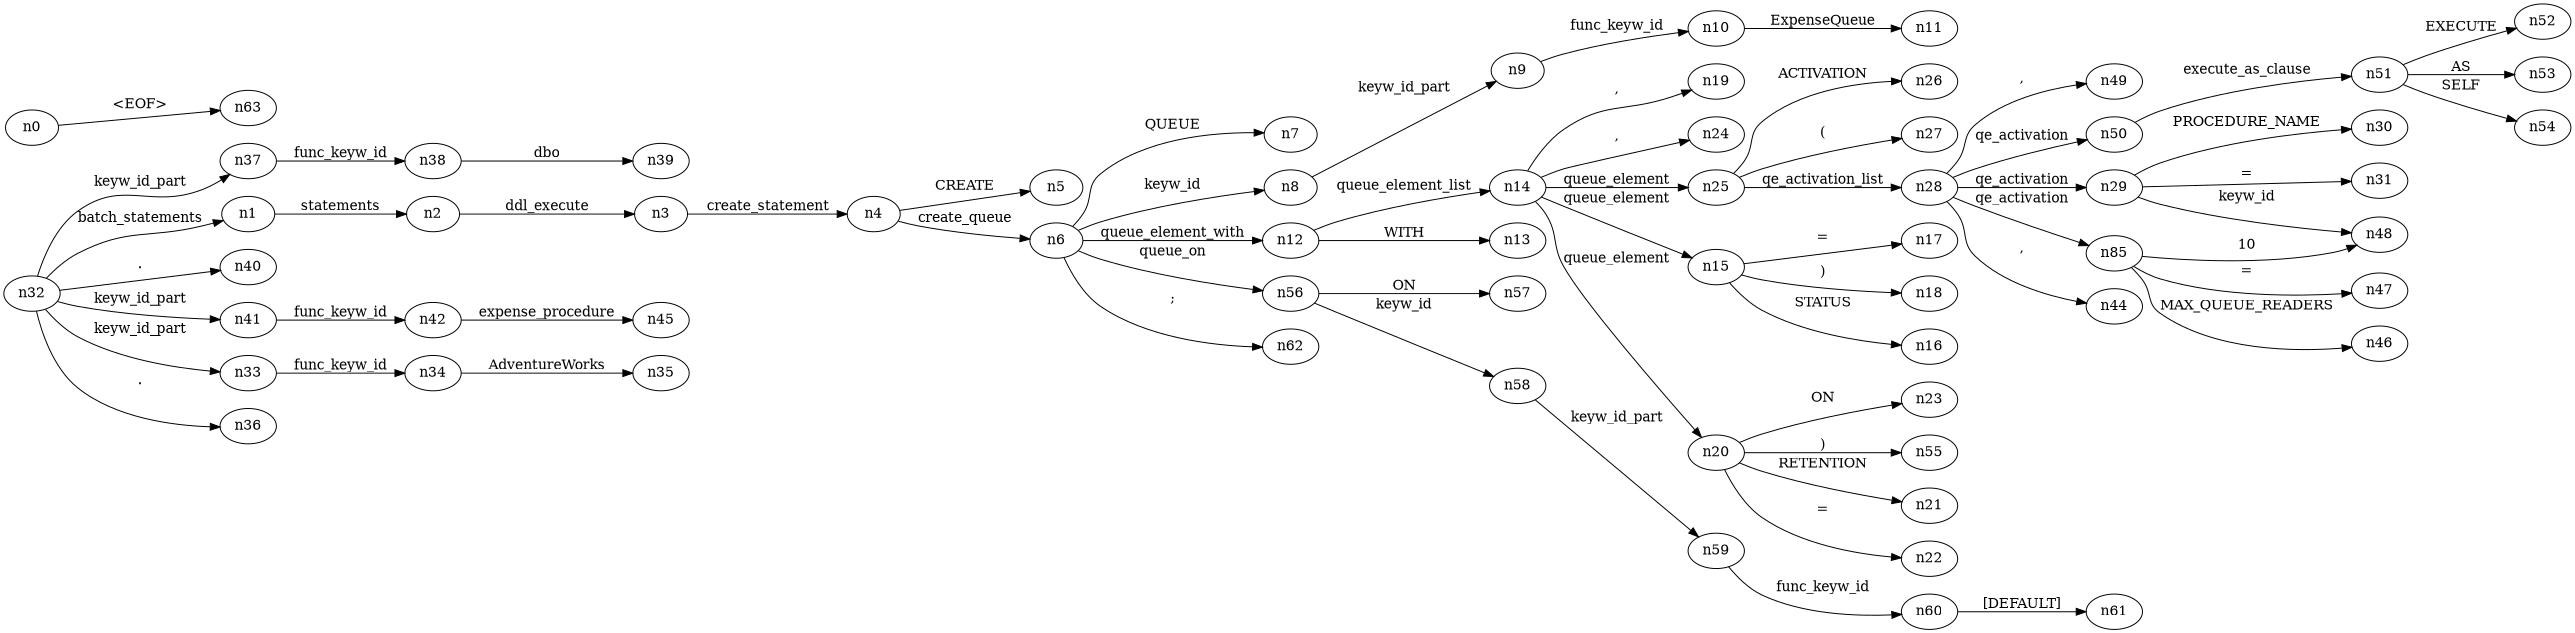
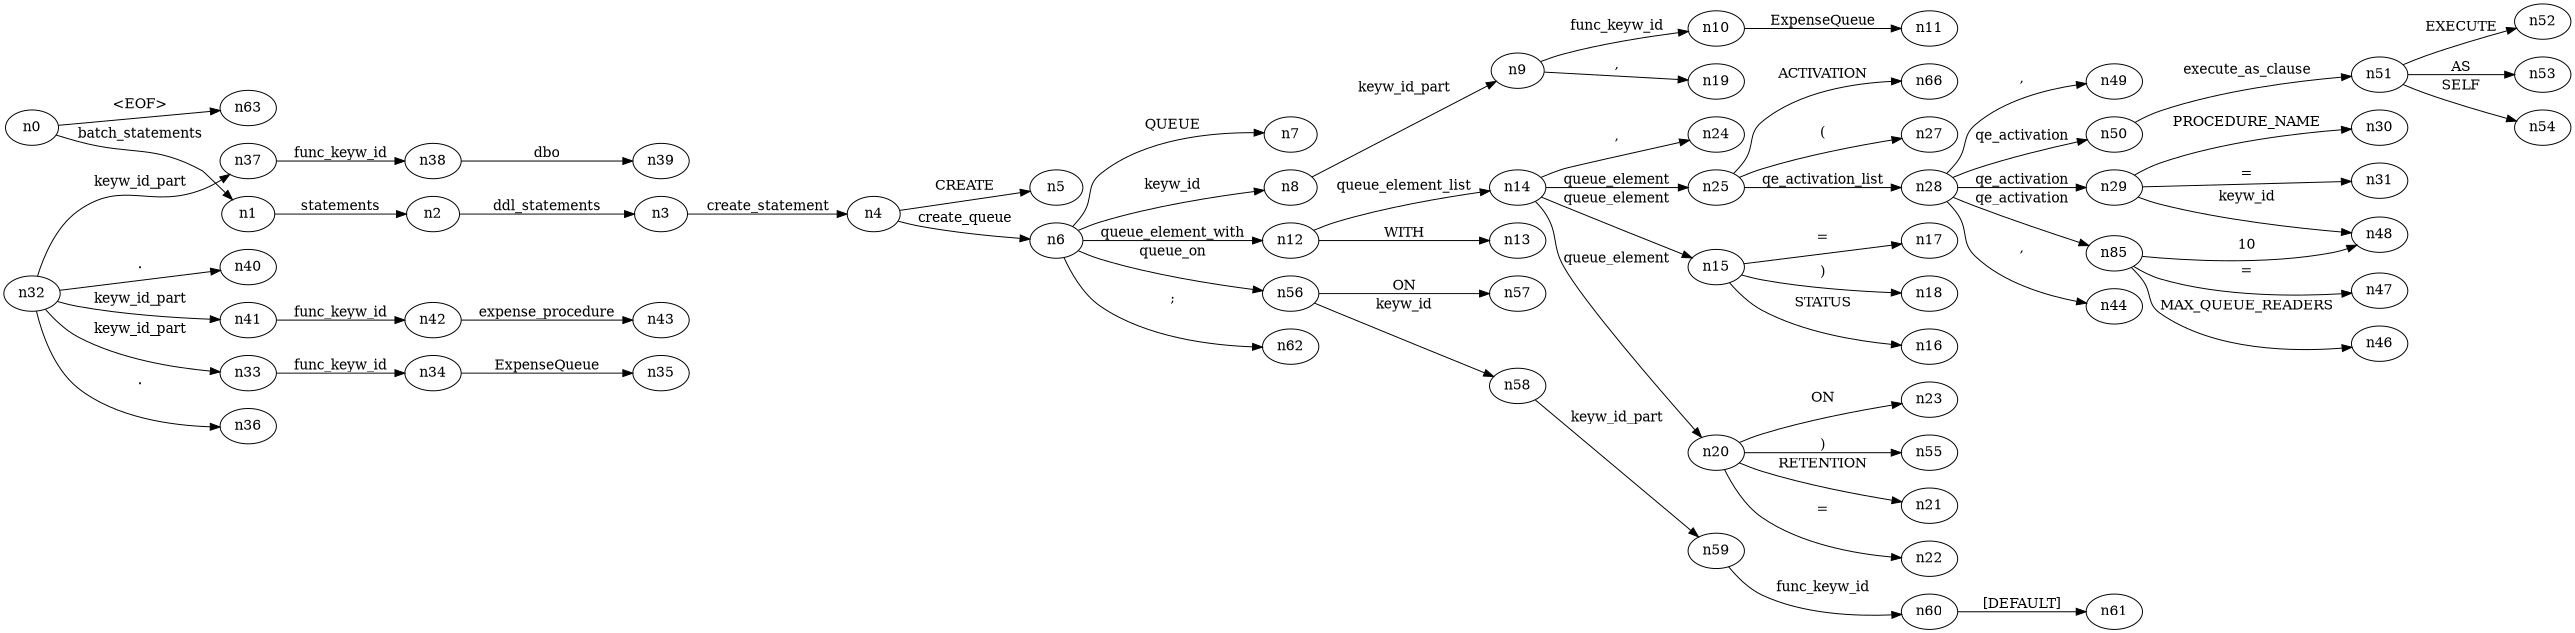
(1930, 82) -> (1930, 82)
(1595, 114) -> (1611, 76)
(547, 207) -> (547, 207)
(125, 237) -> (146, 152)
(661, 320) -> (661, 320)
(547, 366) -> (547, 366)
